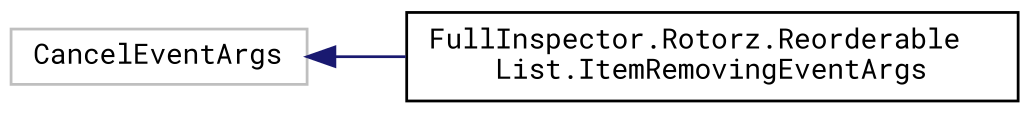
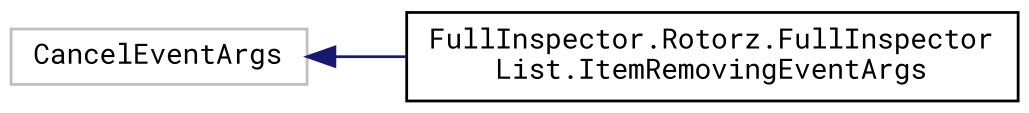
(712, 57) -> (712, 57)
